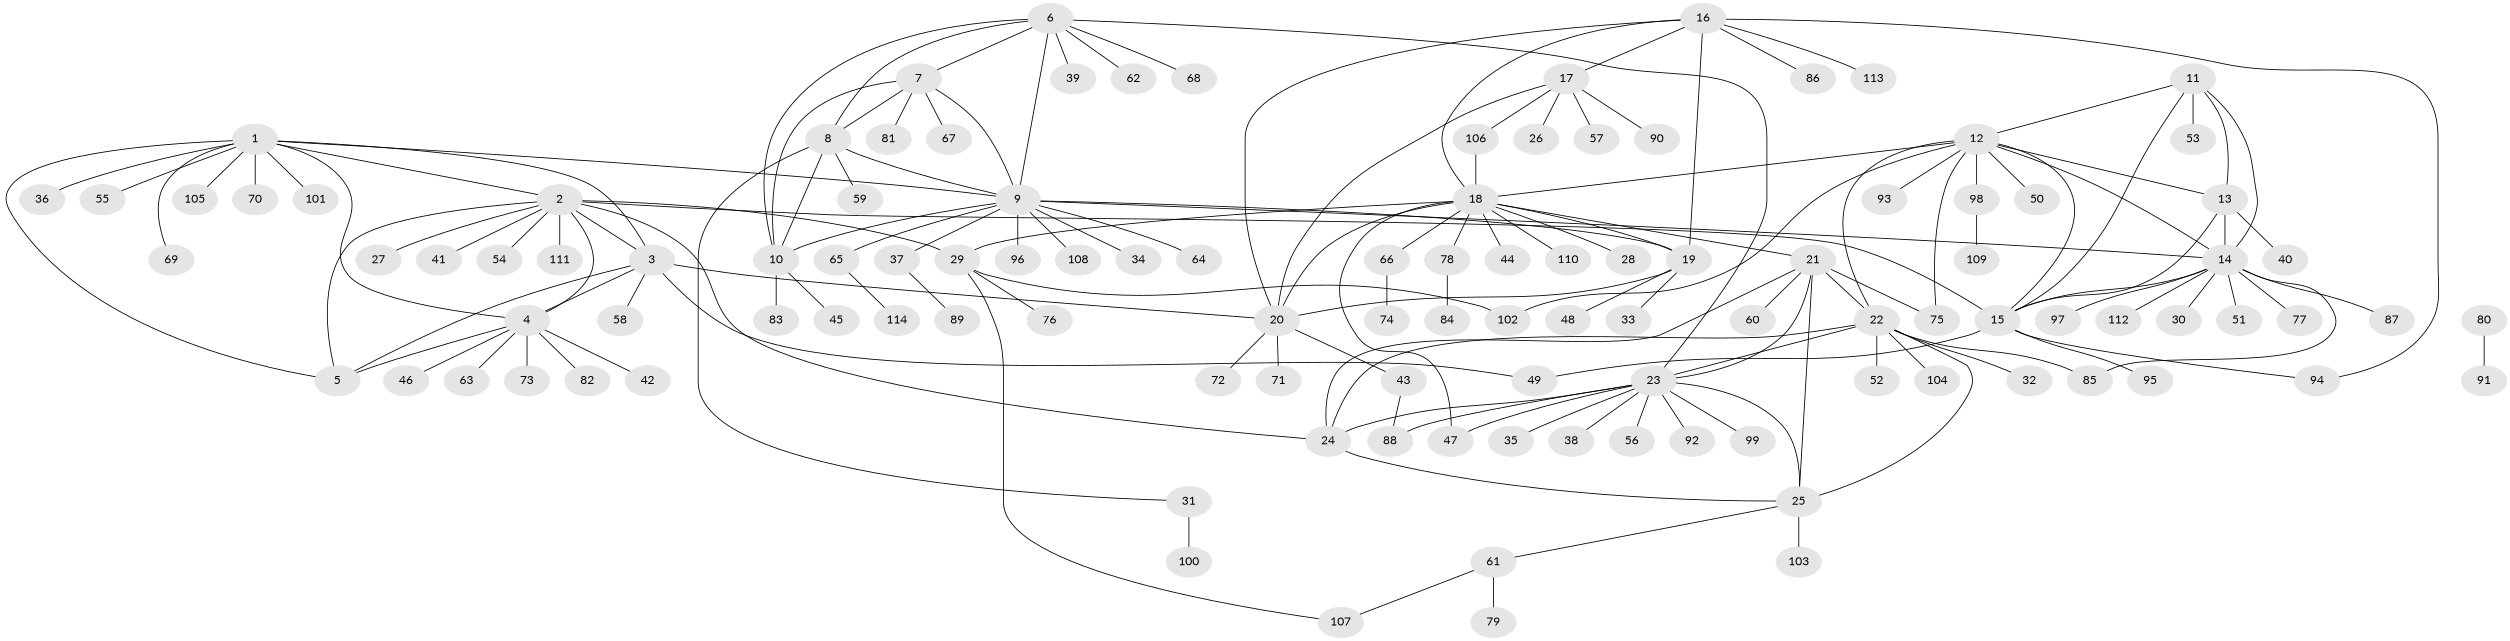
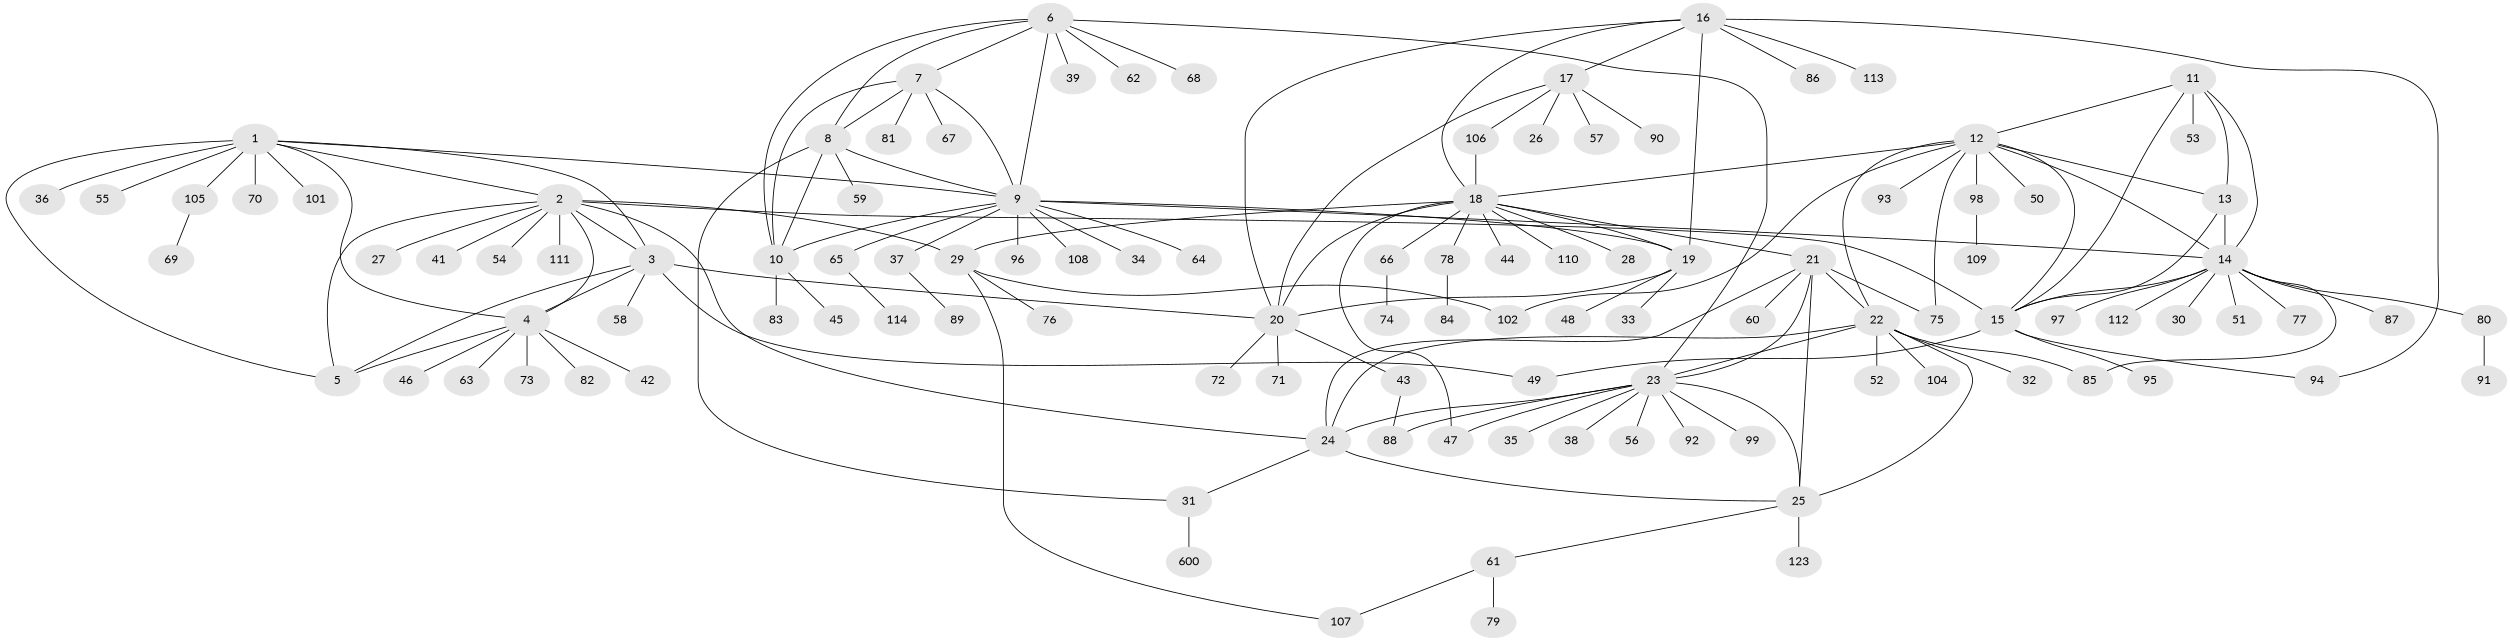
(168, 180) -> (183, 230)
(2285, 260) -> none
none -> (2352, 295)
none -> (1258, 471)
(1189, 562) -> (1189, 562)
(1799, 562) -> (1799, 562)
